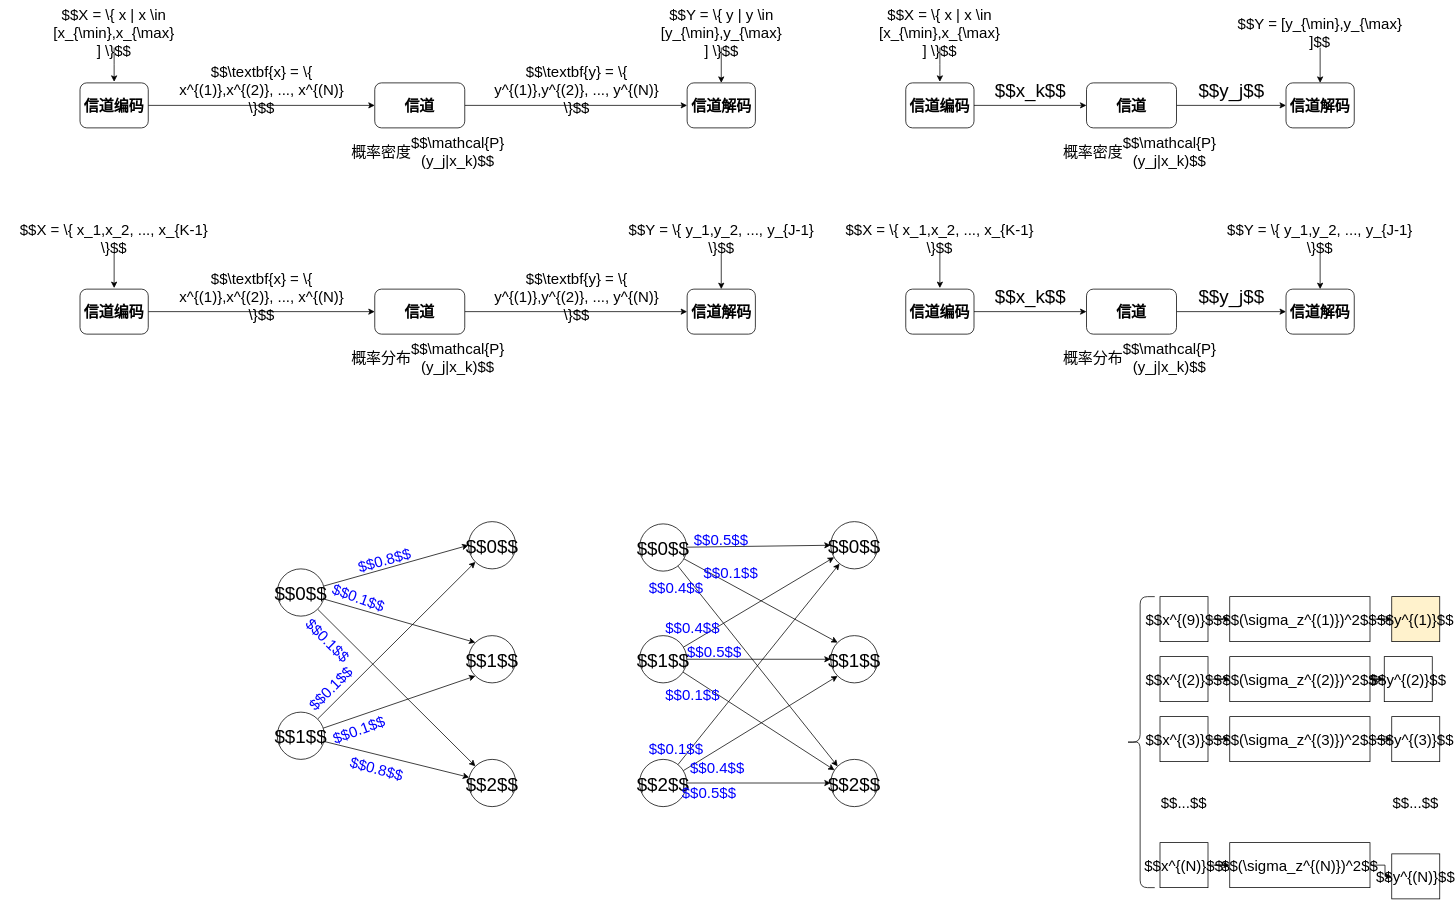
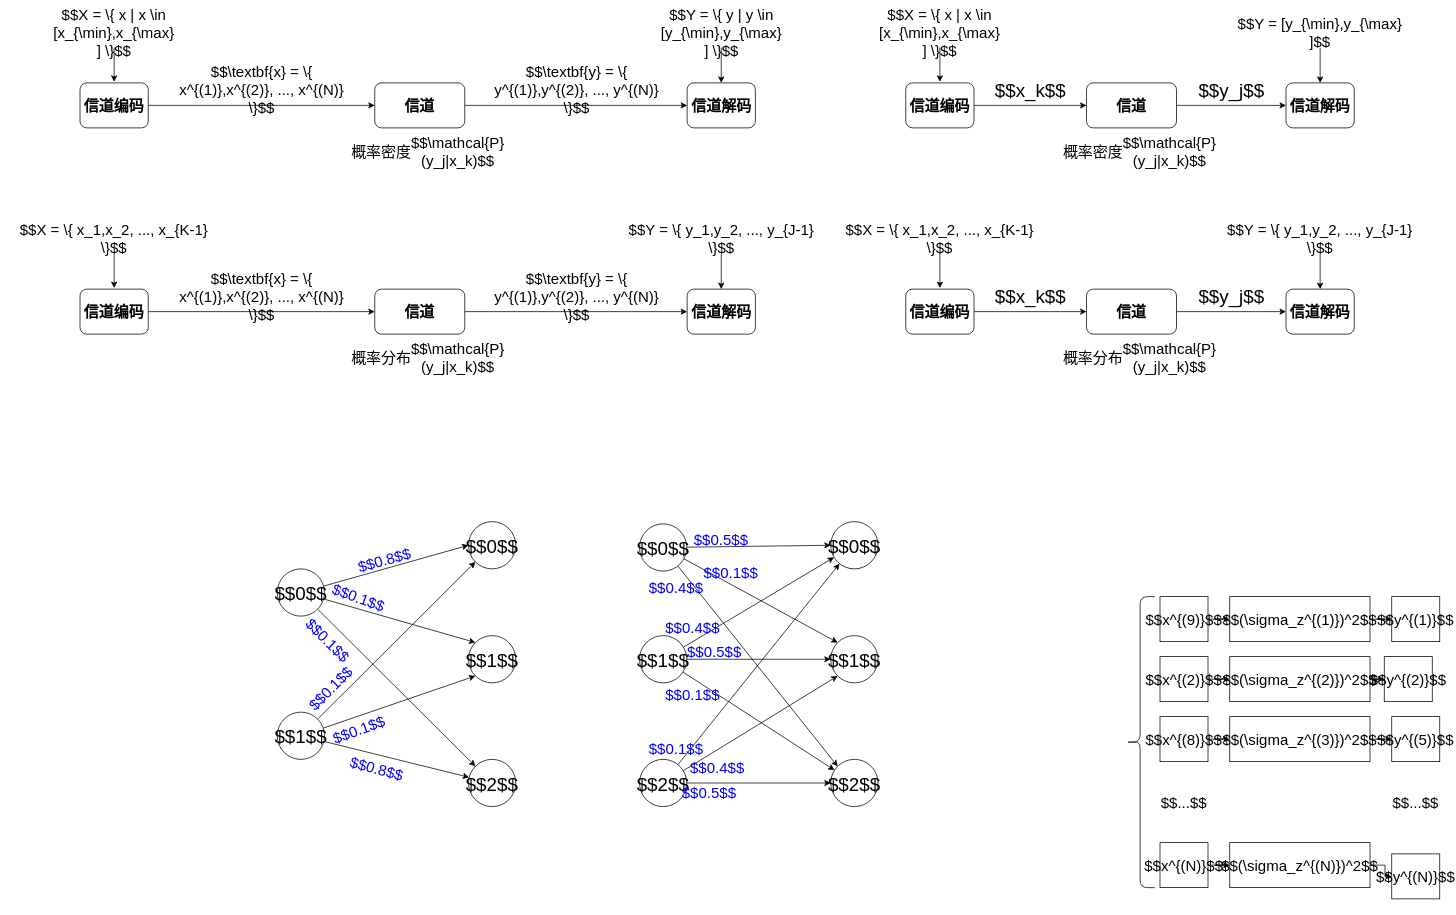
(1416, 619) -> (1416, 619)
(1184, 739) -> (1184, 739)
(1416, 739) -> (1416, 739)
